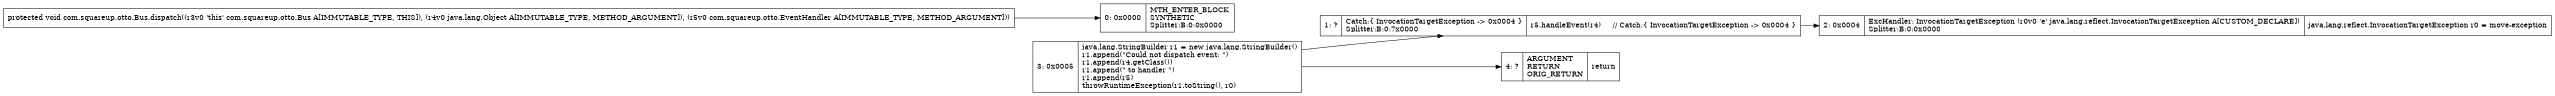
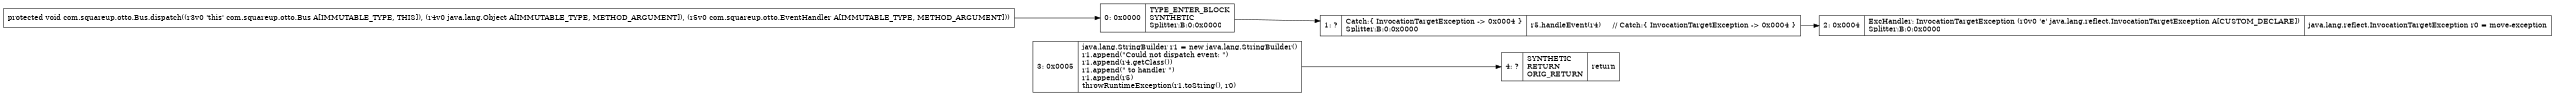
(1190, 10) -> (1190, 10)
(1382, 29) -> (1382, 29)
(1370, 43) -> (1275, 20)
(1550, 59) -> (1550, 59)
